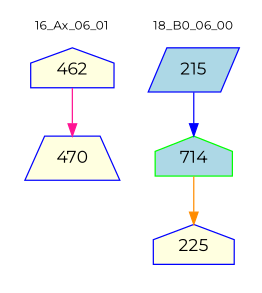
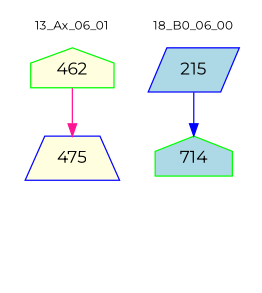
(72, 26) -> (72, 26)
(72, 70) -> (72, 70)
(72, 158) -> (72, 158)
(194, 247) -> none
